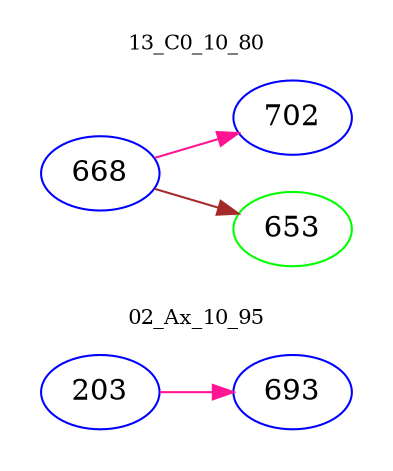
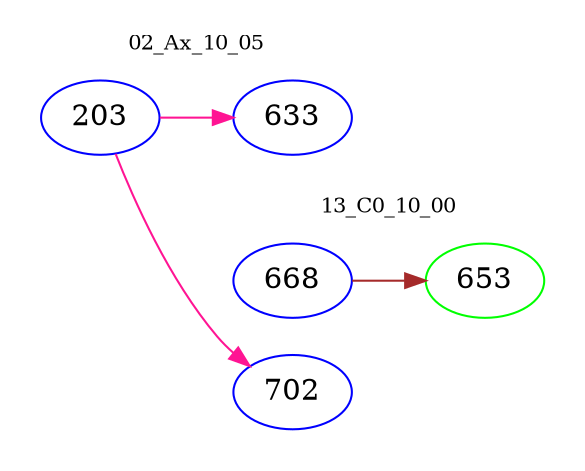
(196, 44) -> (389, 207)
(186, 148) -> (165, 259)
(196, 319) -> (196, 44)
(293, 392) -> (293, 118)
